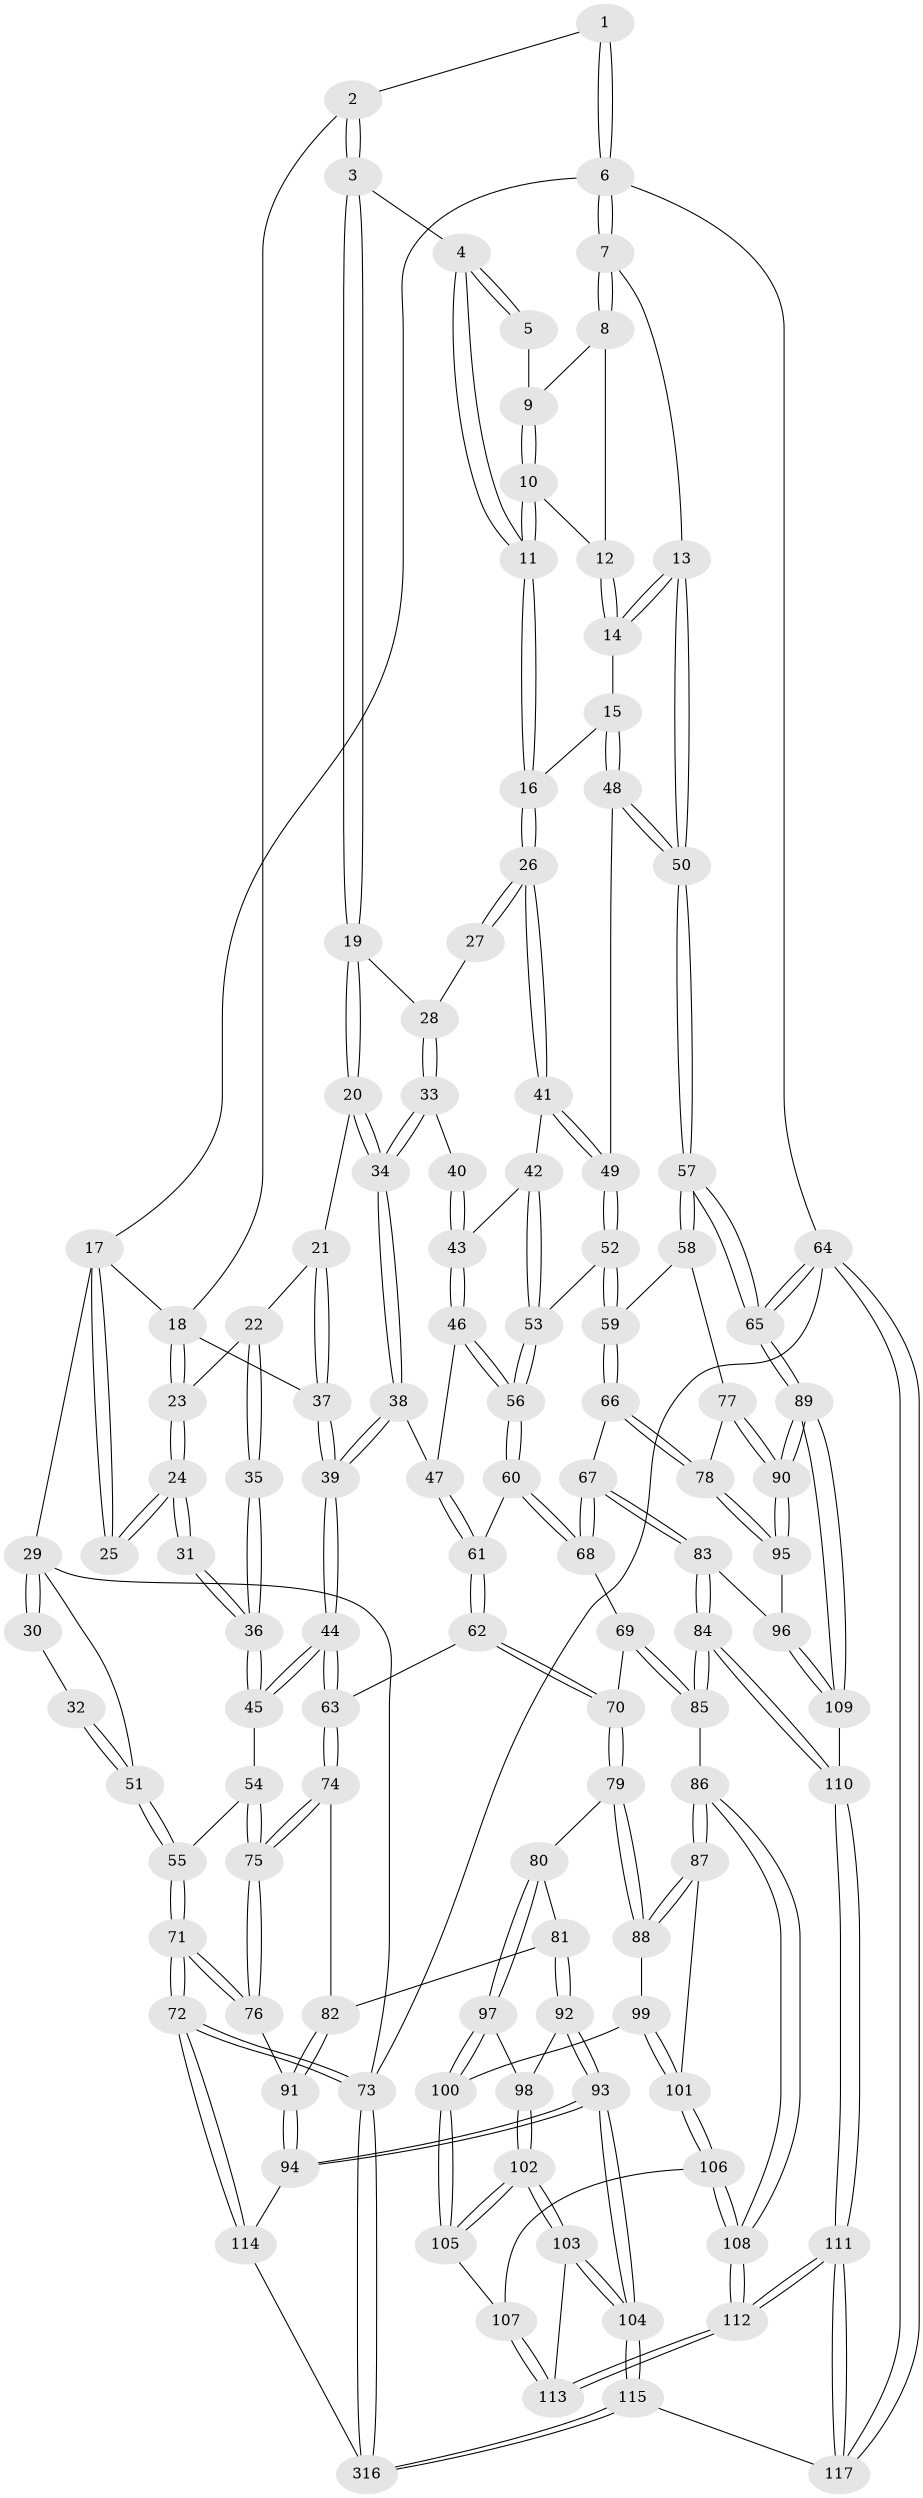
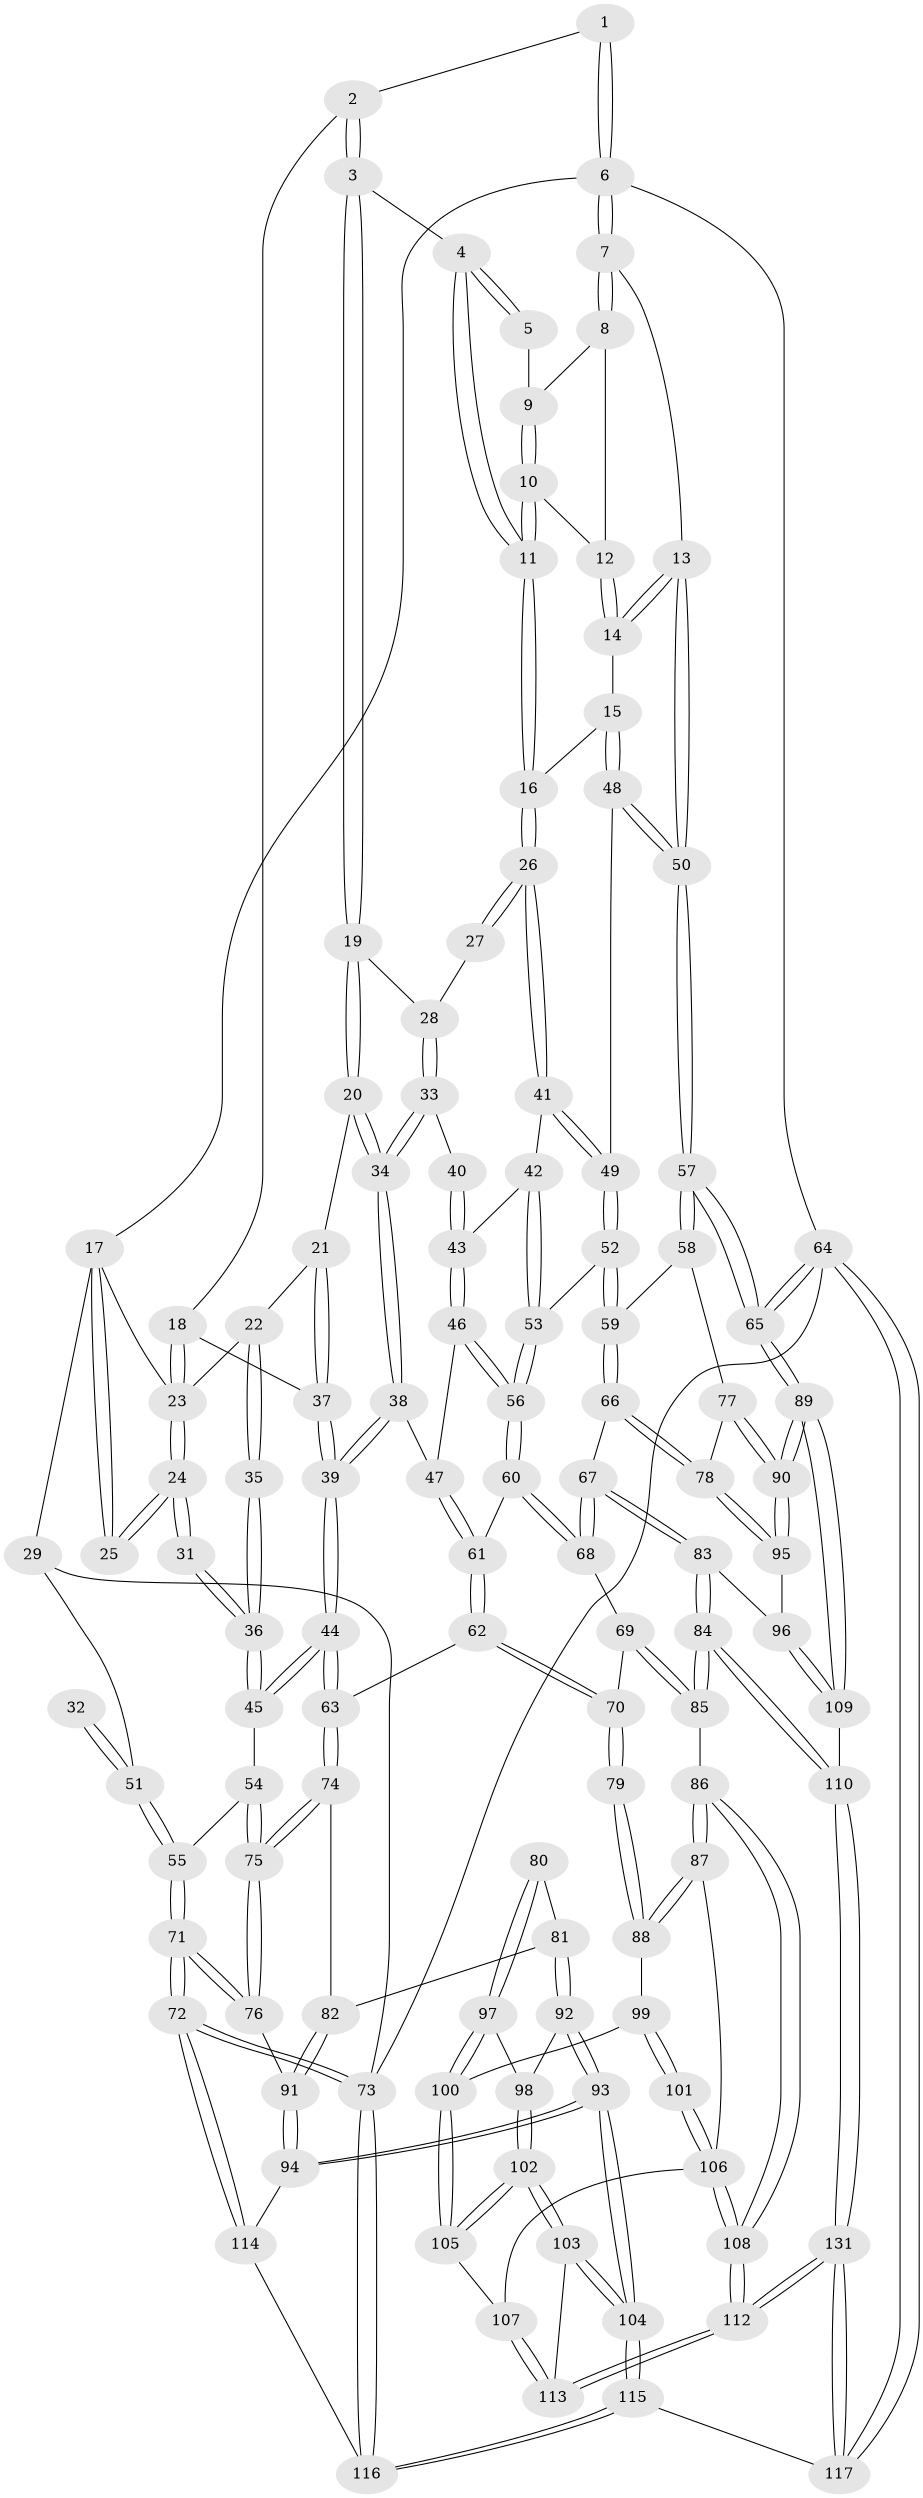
(136, 1287) -> (130, 1328)
(33, 1632) -> none
(578, 1823) -> none
(690, 1977) -> (719, 2015)
(839, 2245) -> (839, 2245)
(367, 2475) -> (367, 2475)
